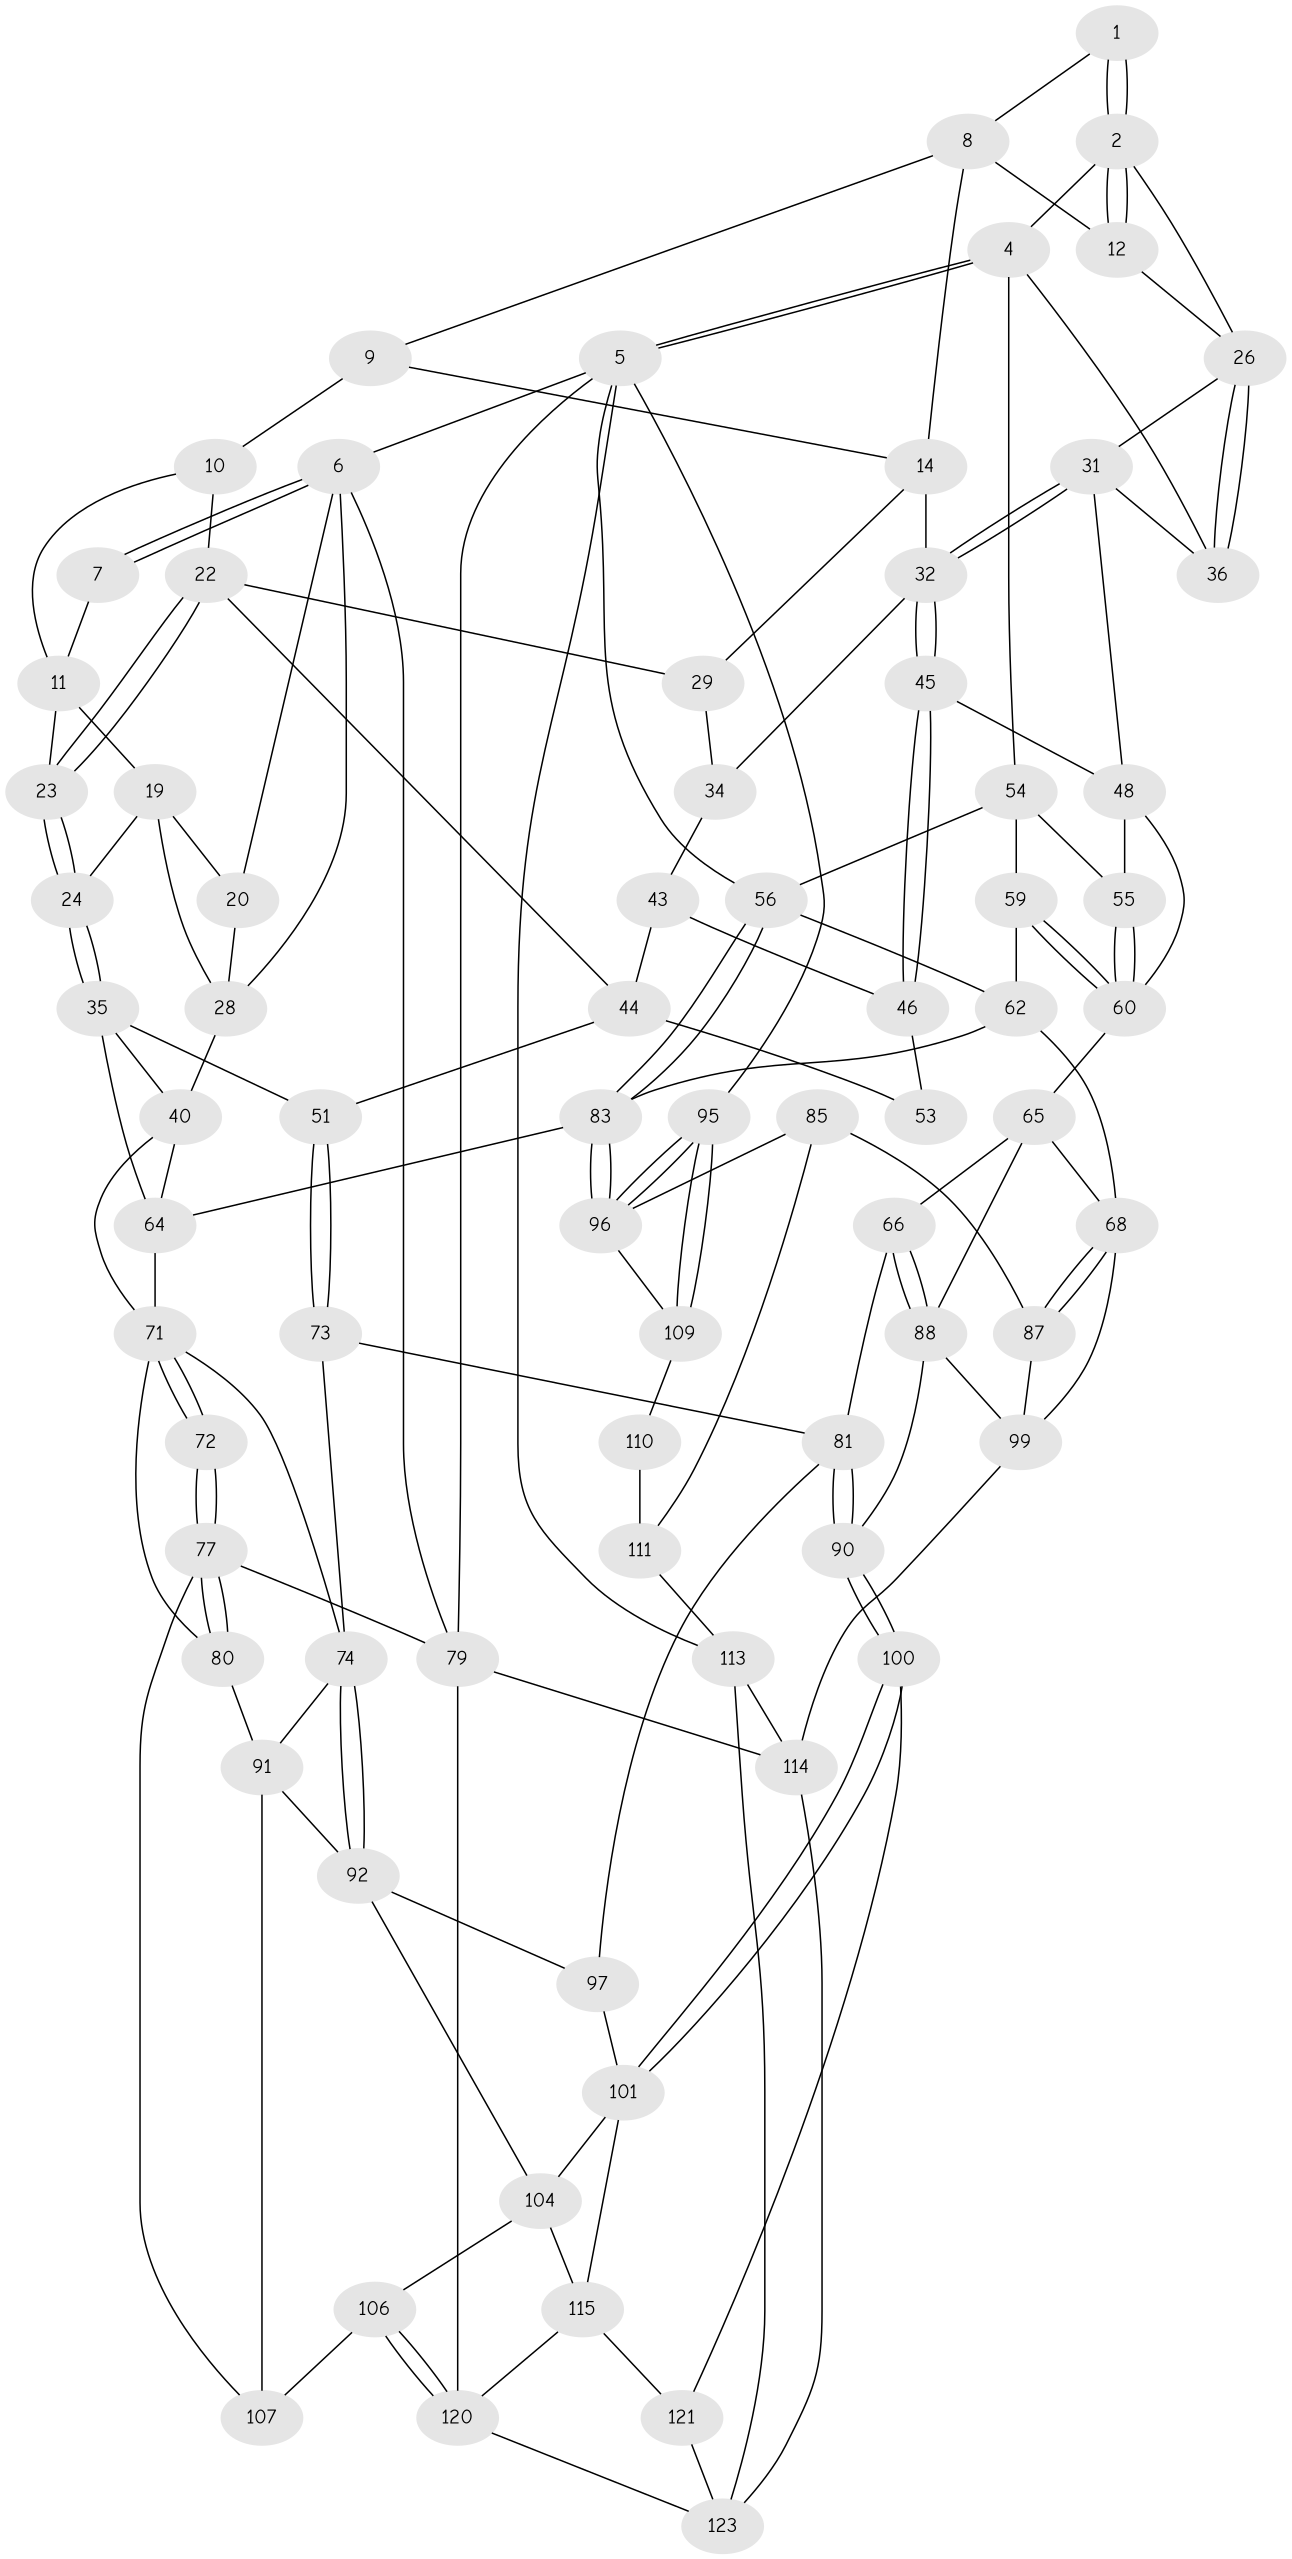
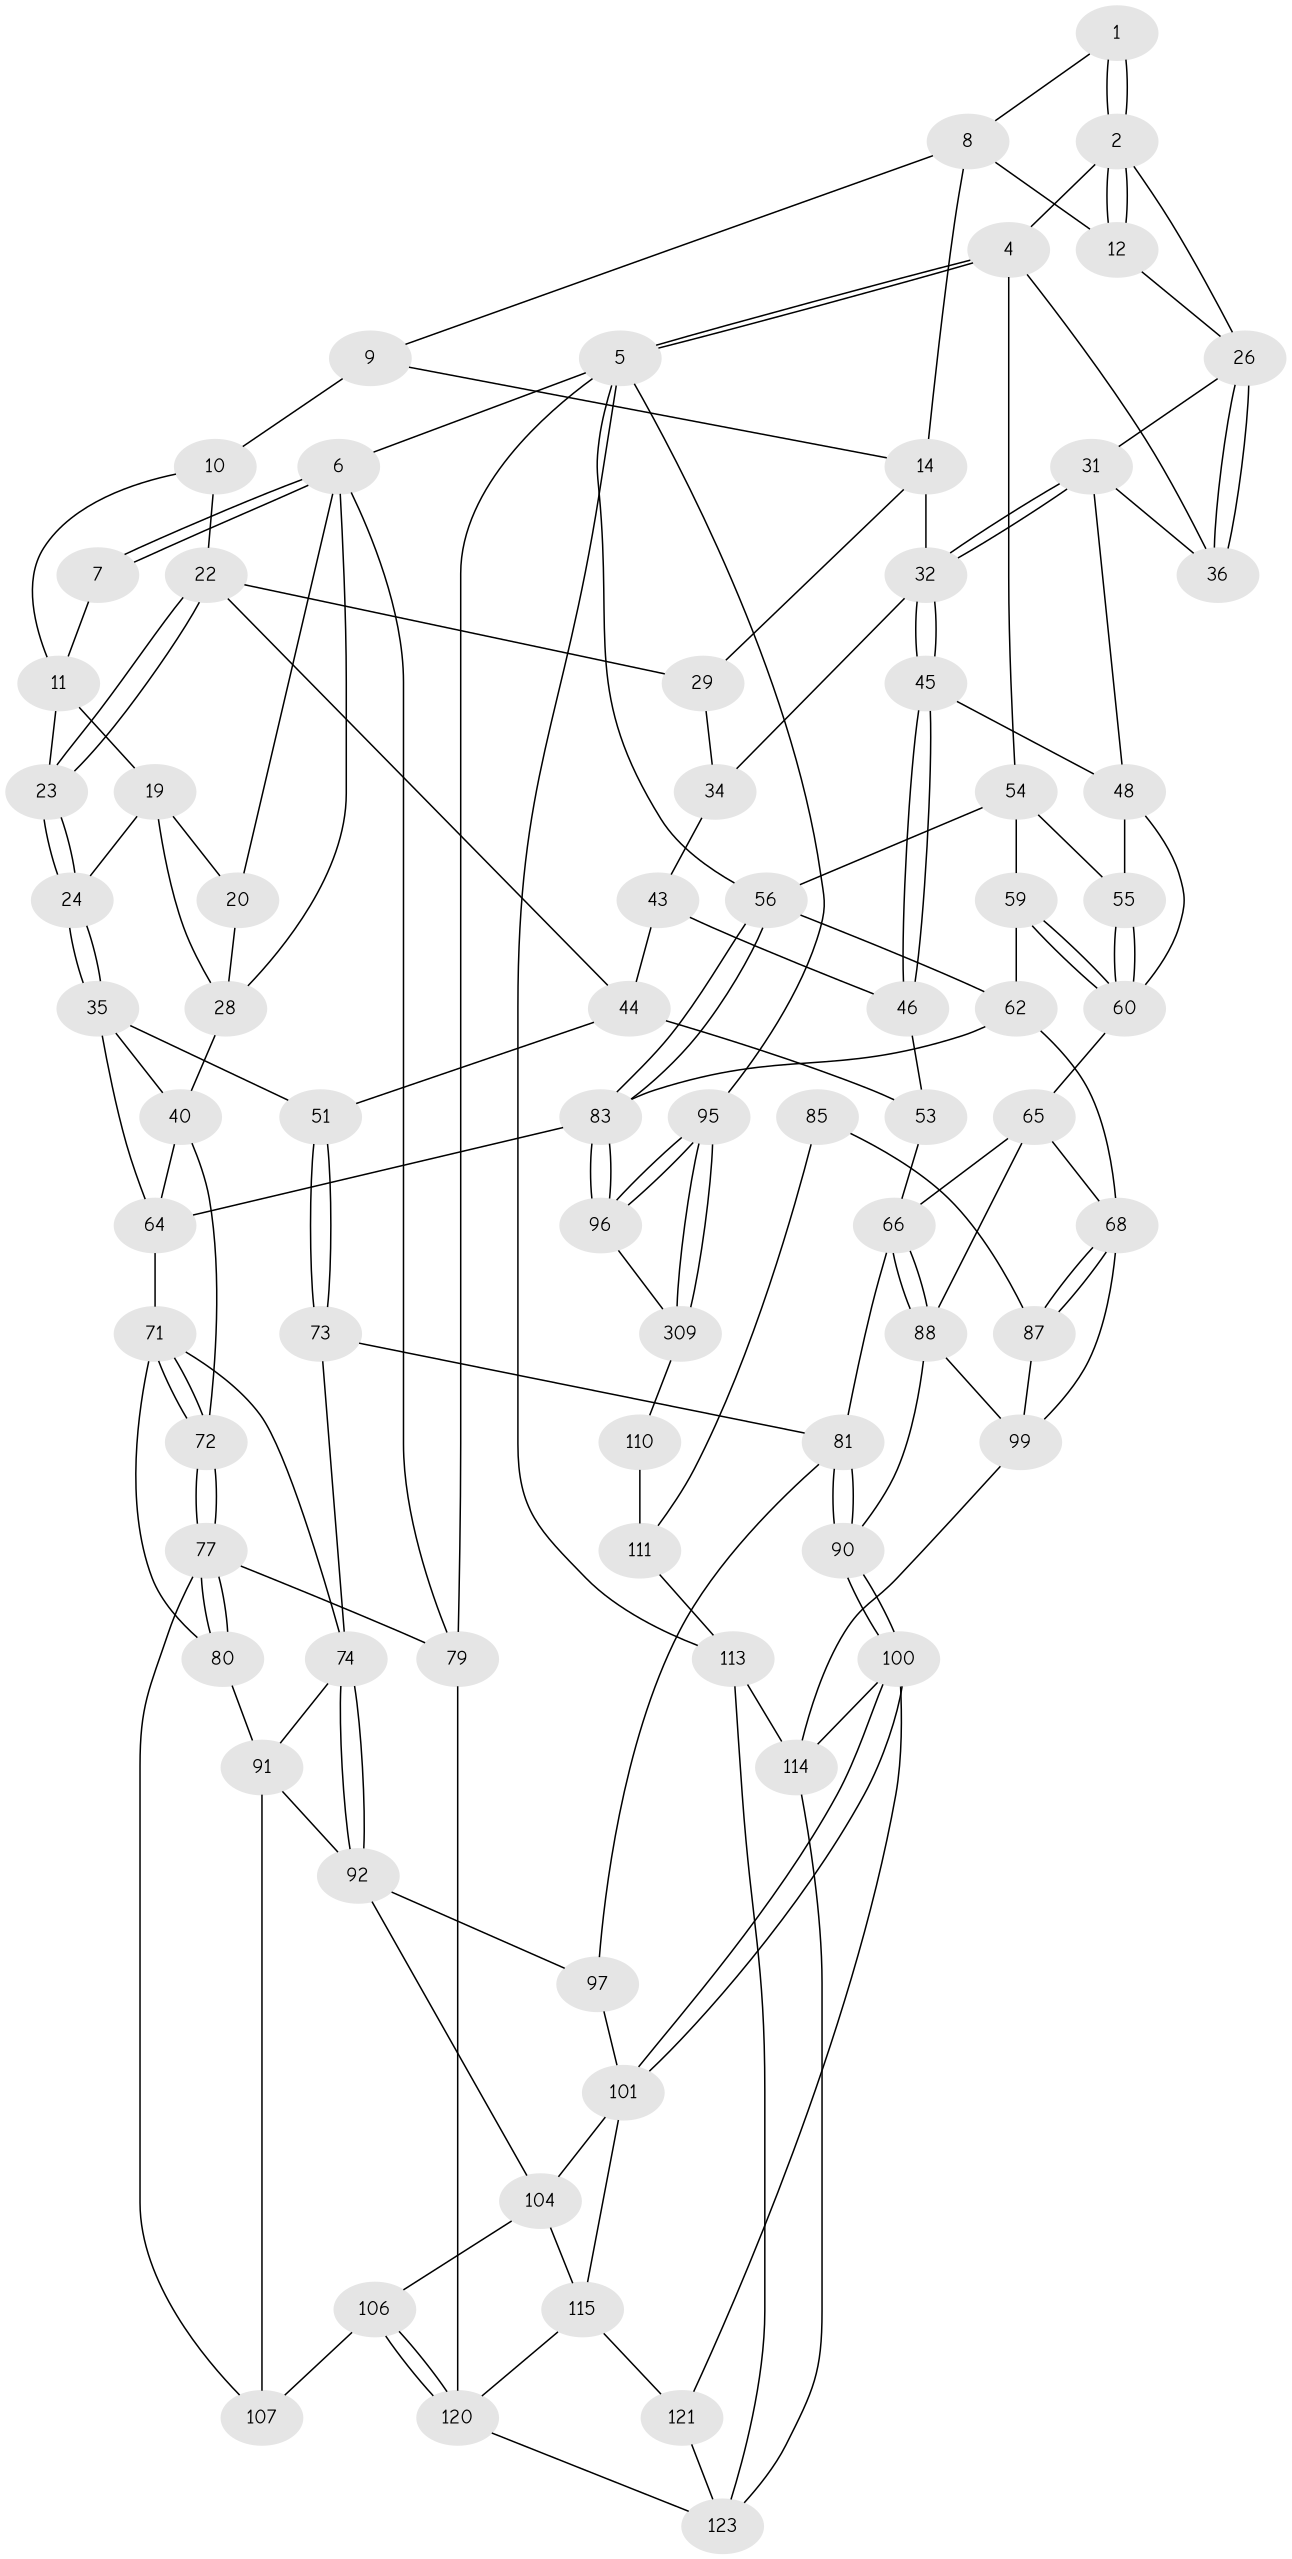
(721, 1166) -> none
none -> (908, 1178)
(95, 1218) -> (216, 1278)
(681, 1334) -> (681, 1334)
(627, 1713) -> (848, 1713)
